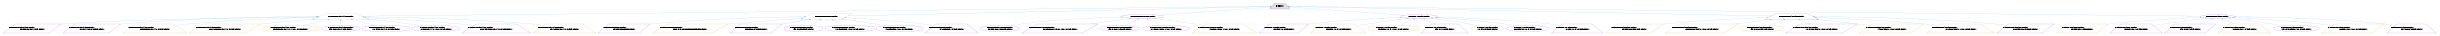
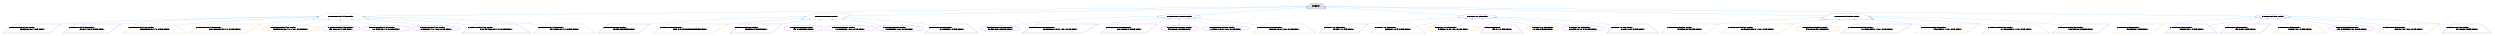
none -> (1129, 28)
(1445, 28) -> (1502, 28)
